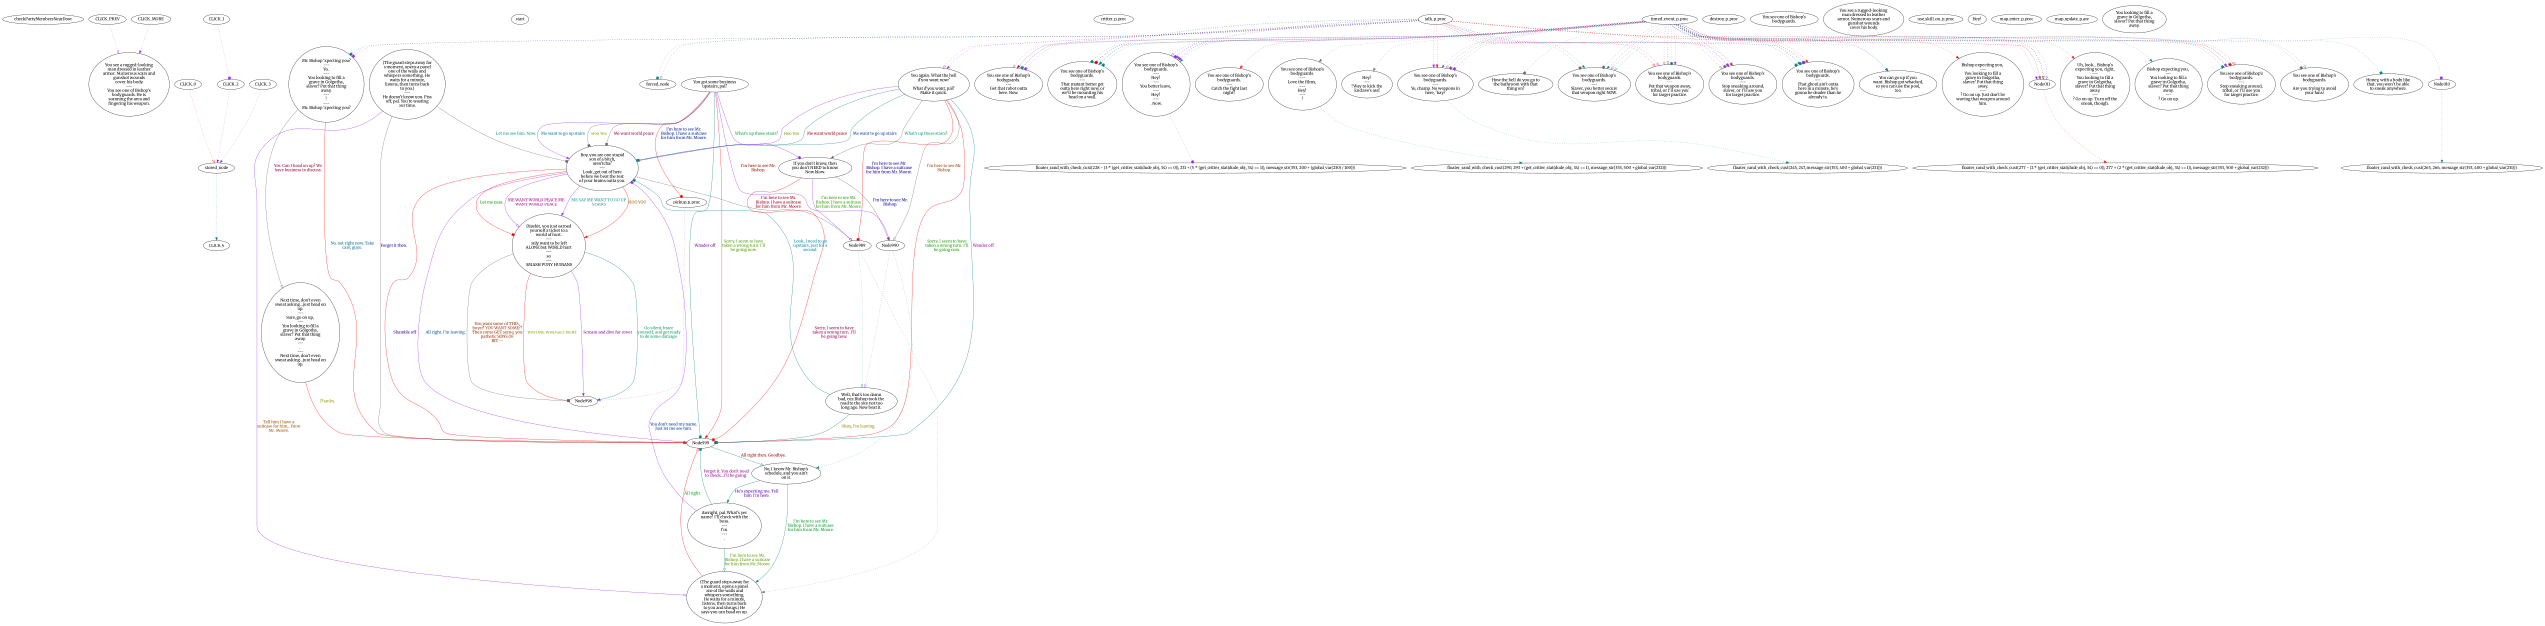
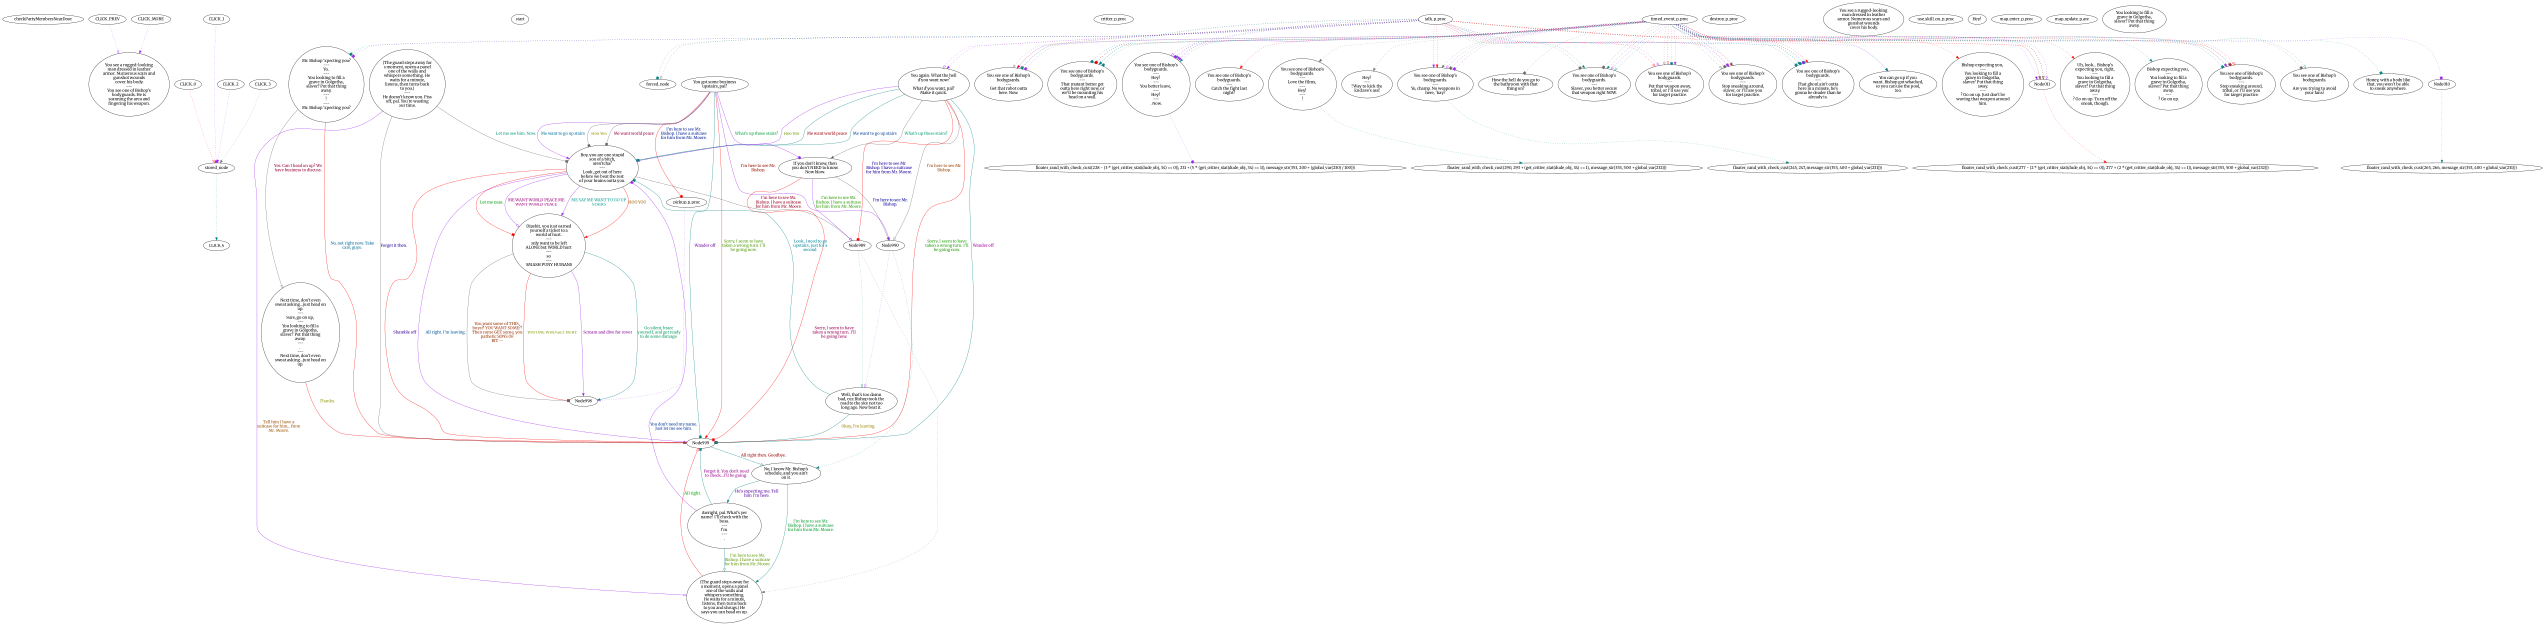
(1784, 19) -> none
(223, 50) -> (214, 92)
